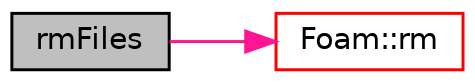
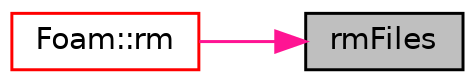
(208, 42) -> (237, 42)
